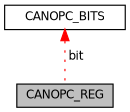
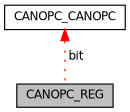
(65, 17) -> (65, 17)
